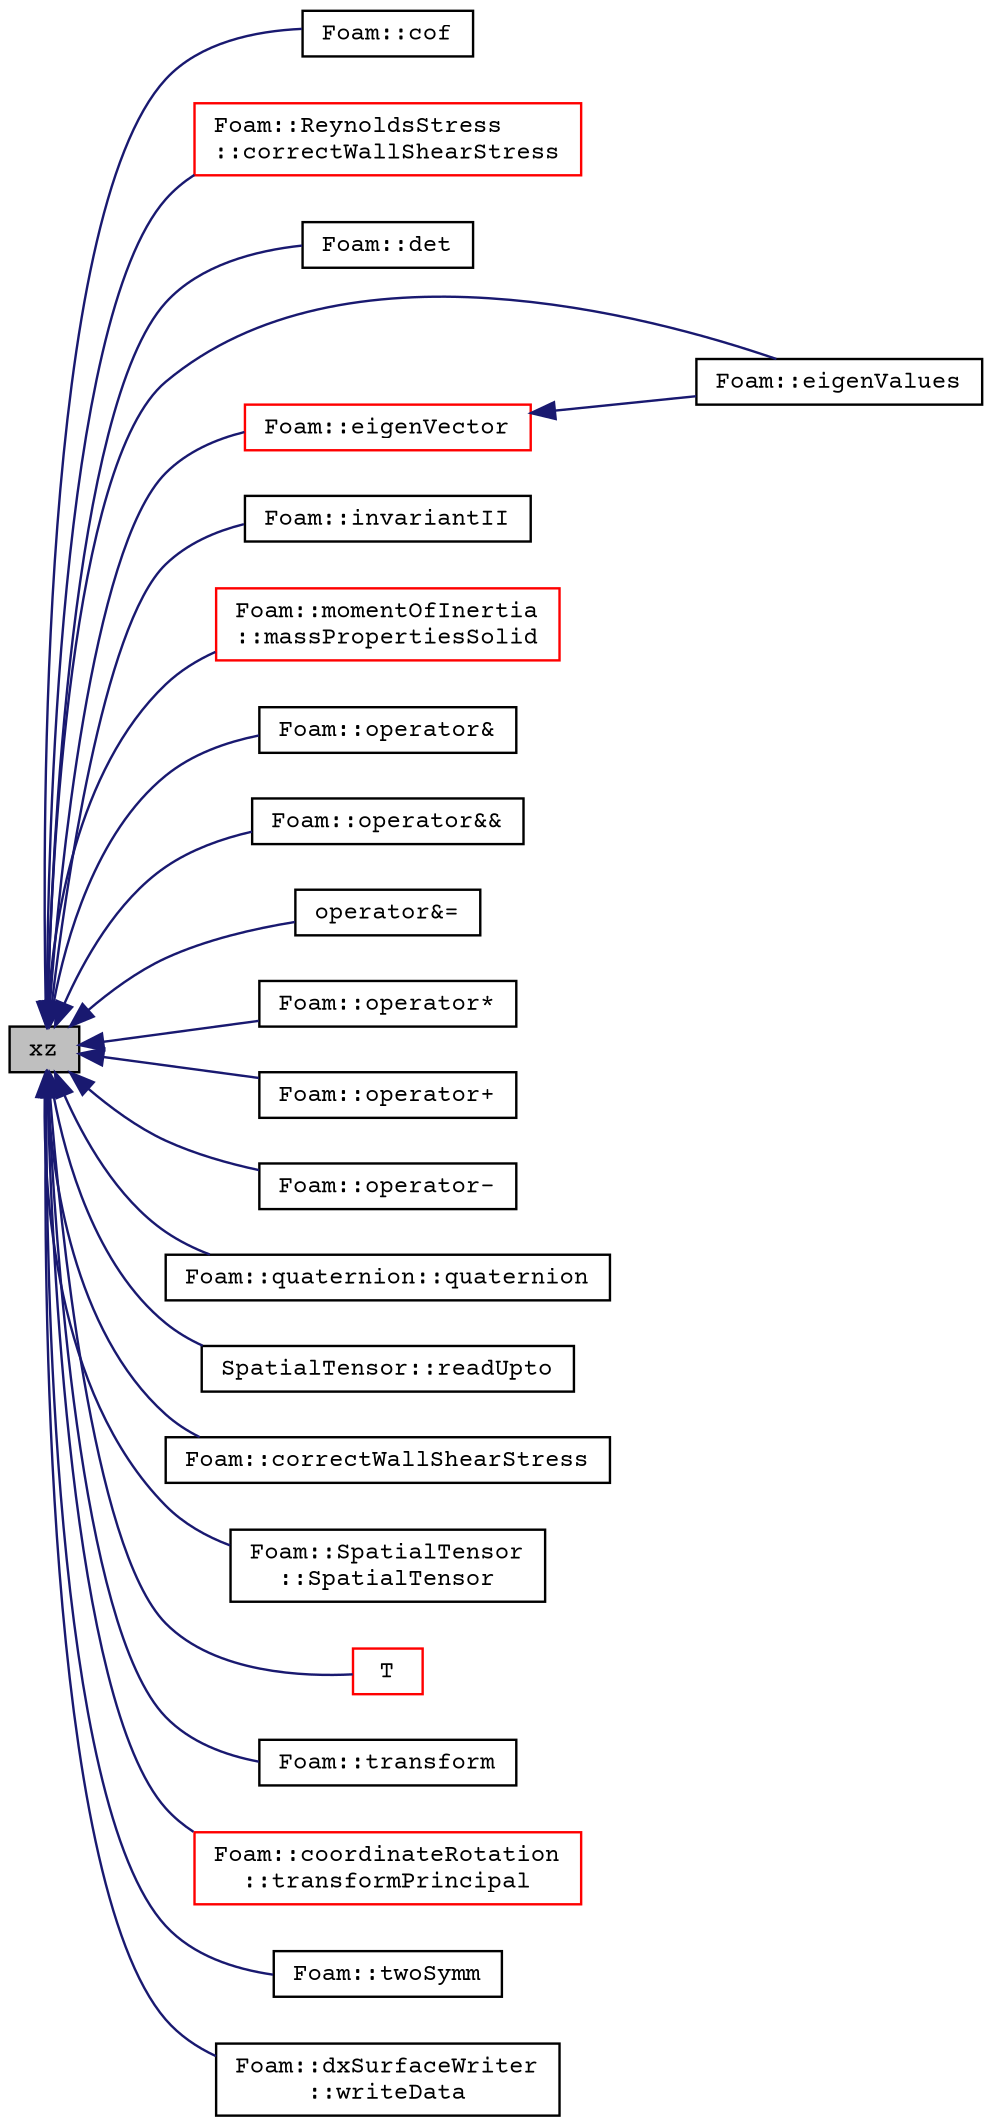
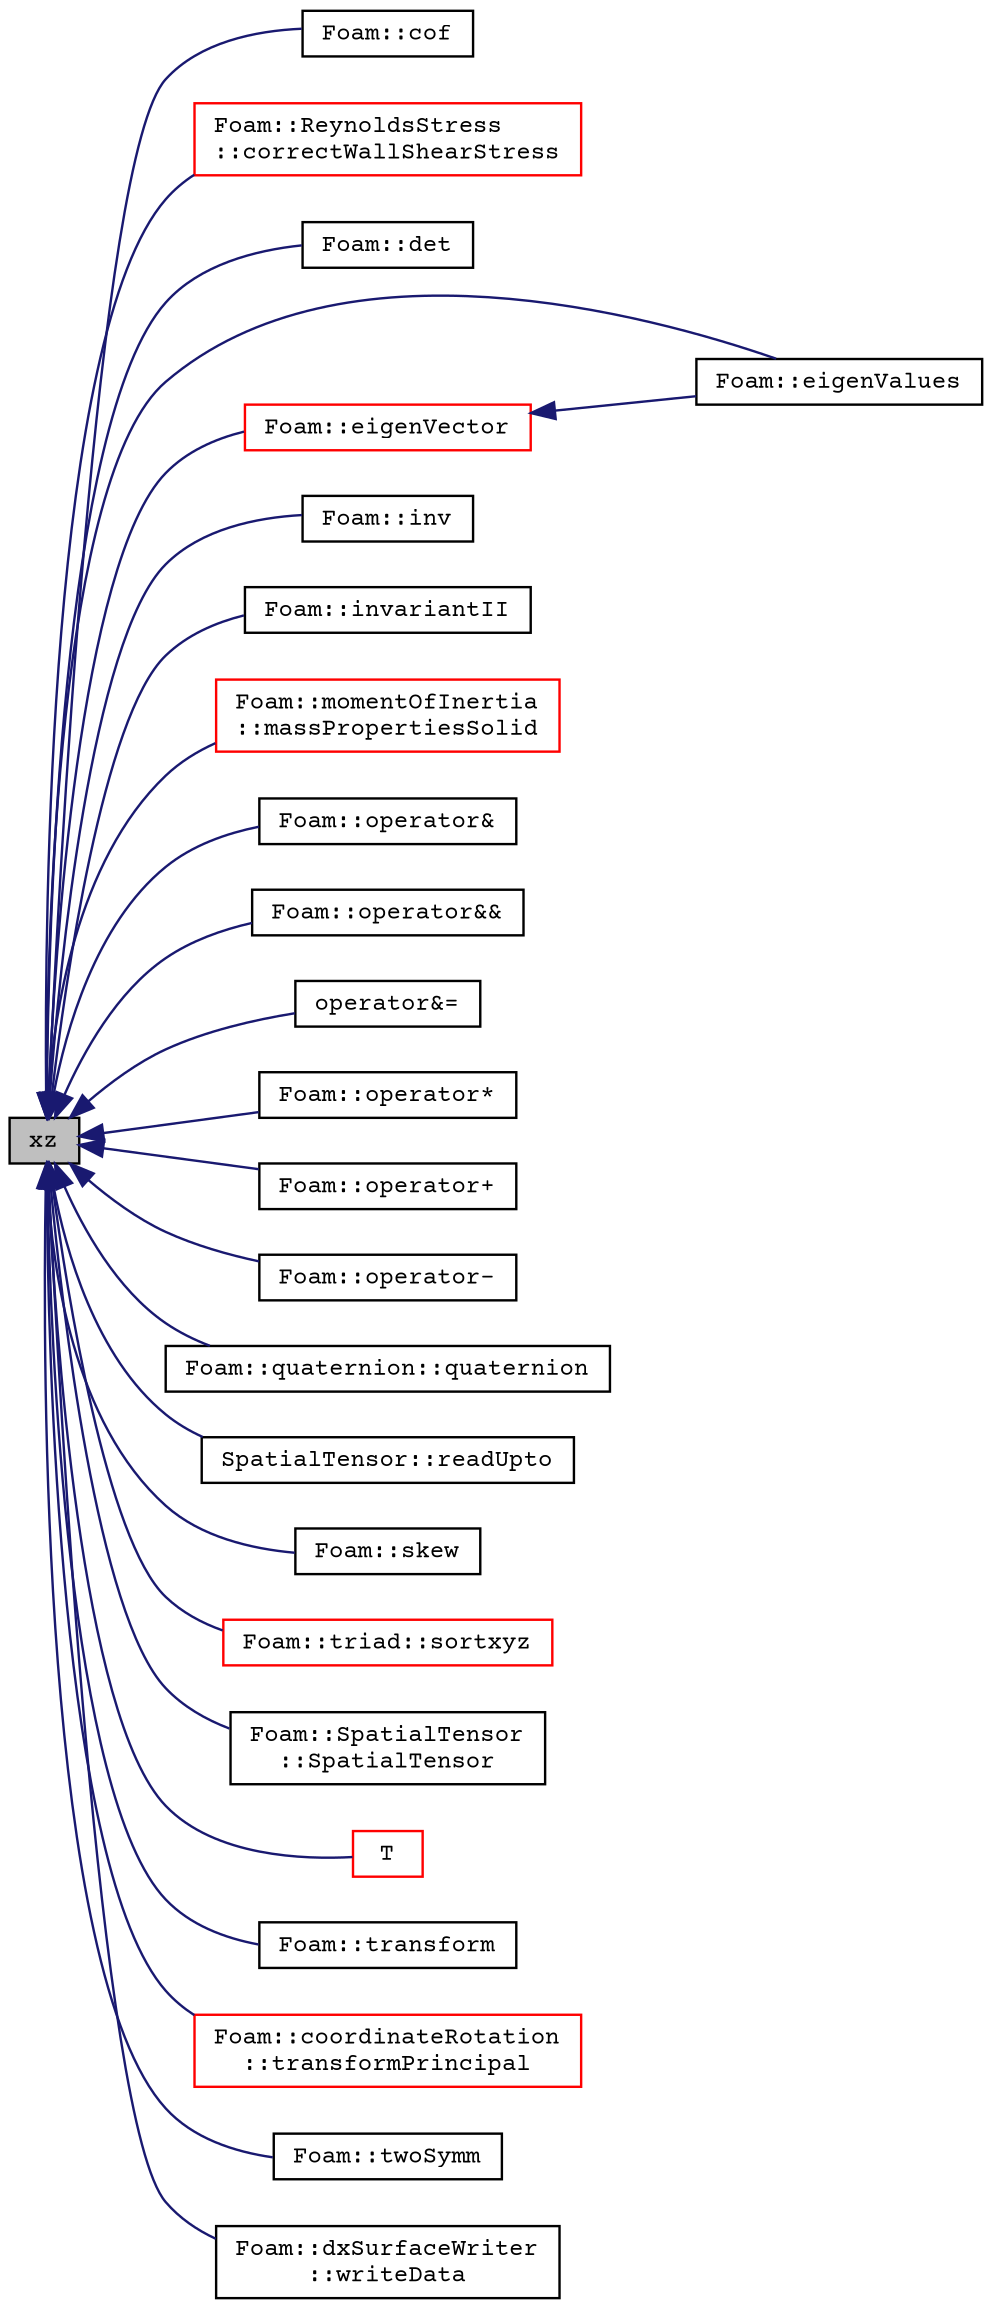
none -> (388, 519)
(388, 1460) -> (388, 1551)
none -> (388, 1643)
